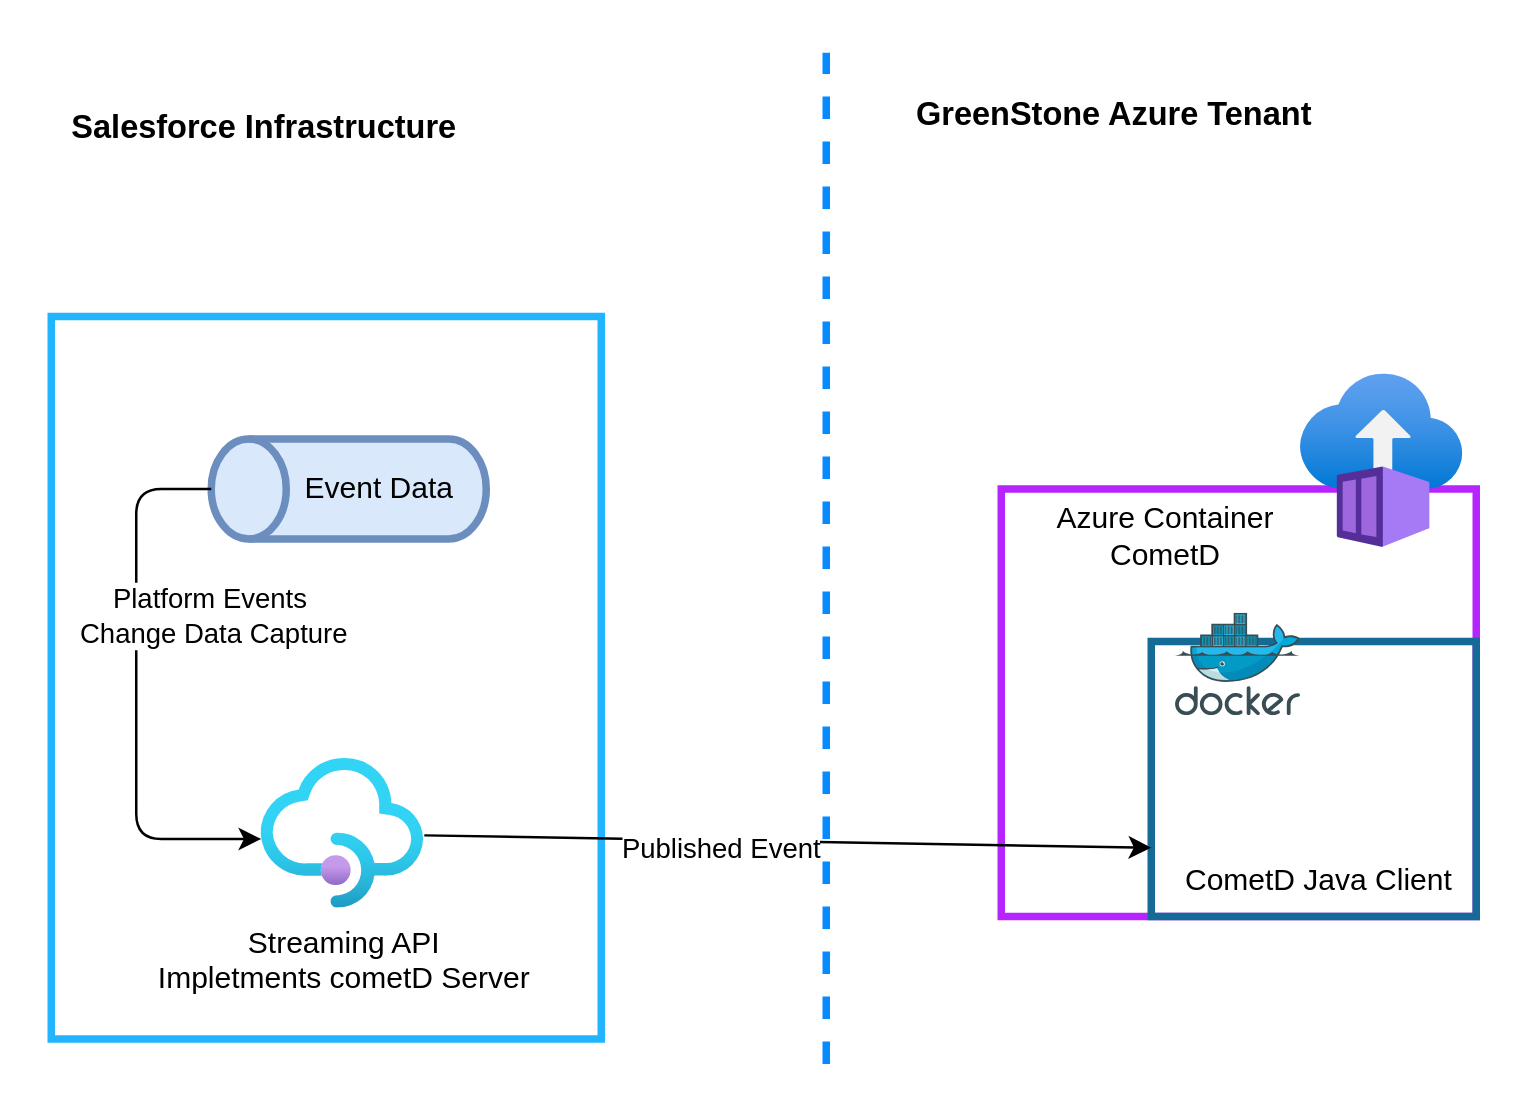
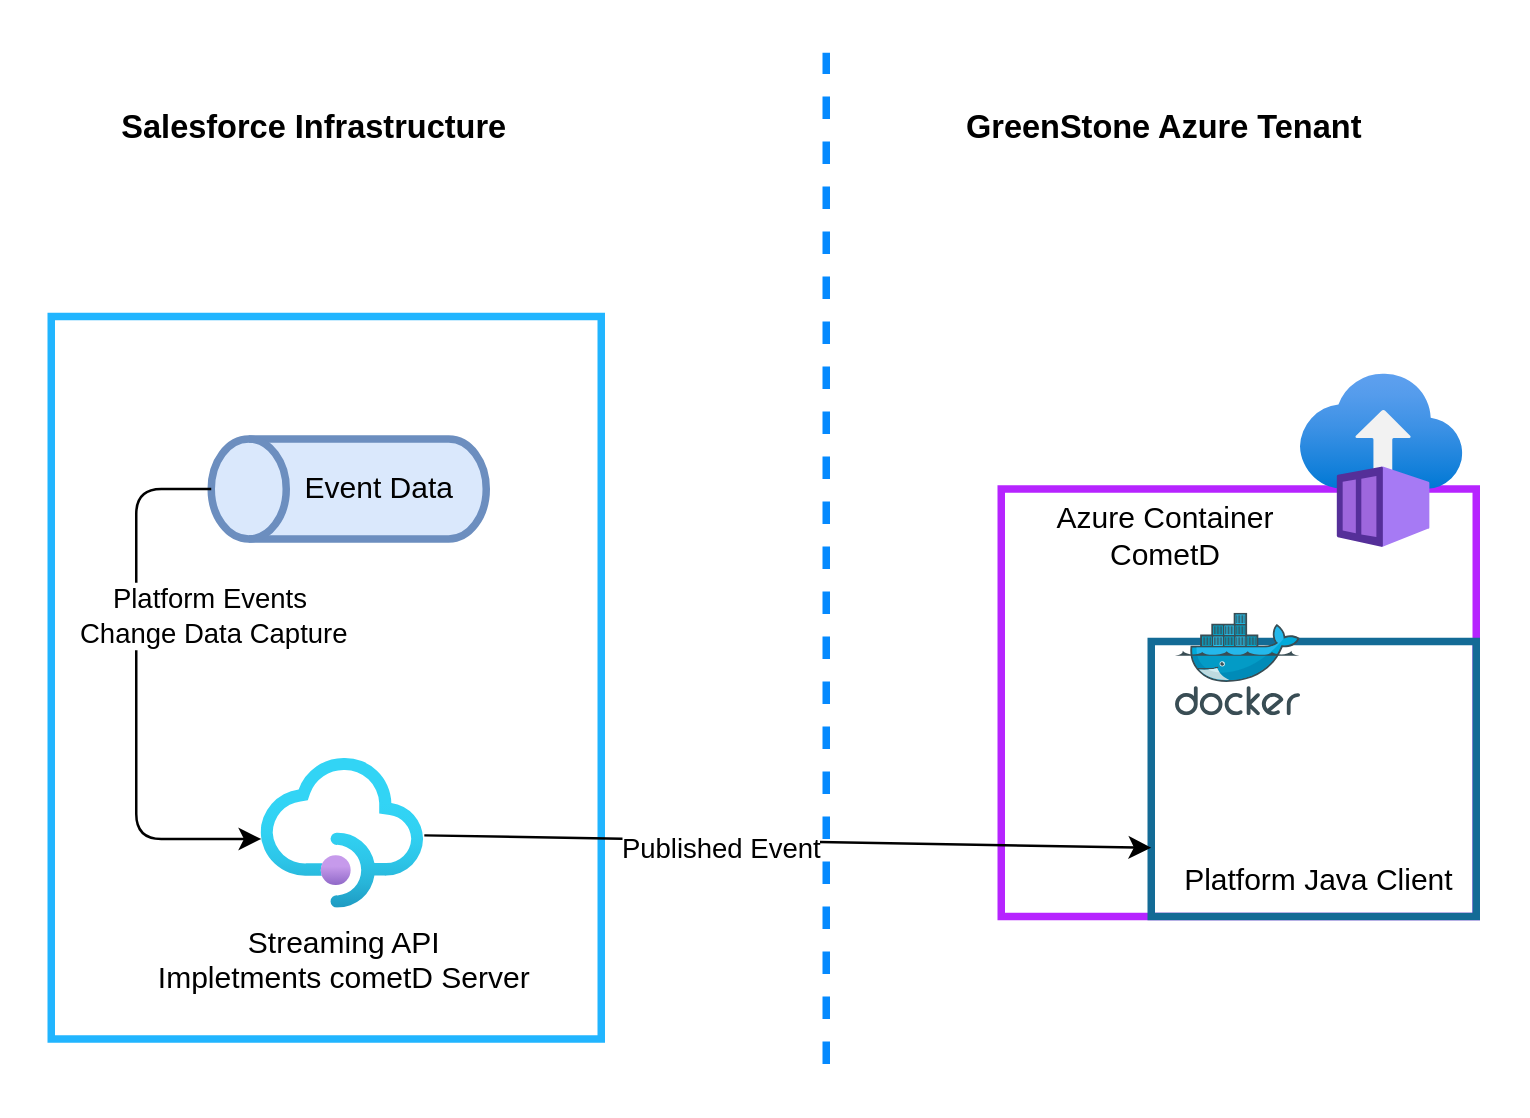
(1115, 114) -> (1165, 126)
(265, 126) -> (315, 126)
(1318, 880) -> (1318, 880)
